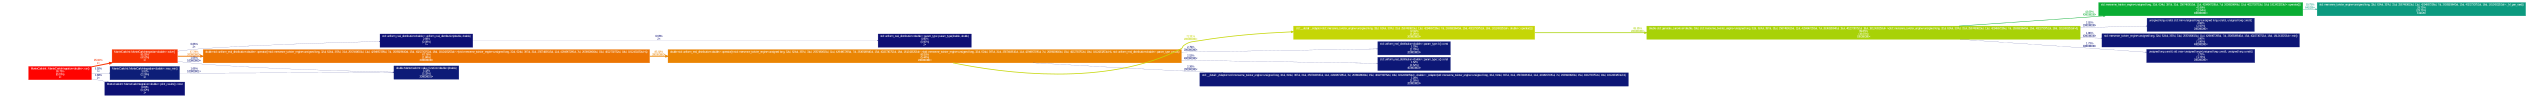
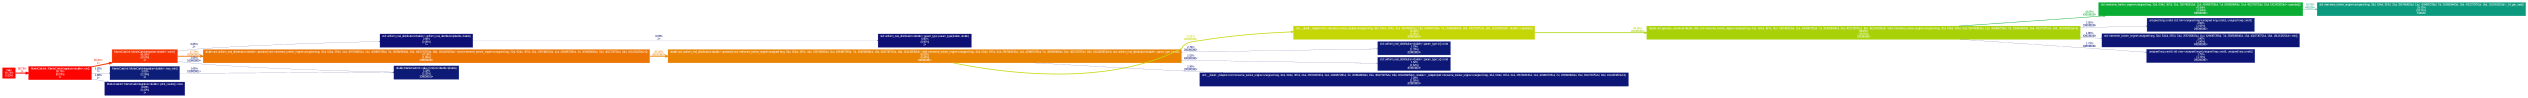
none -> (9, 73)
